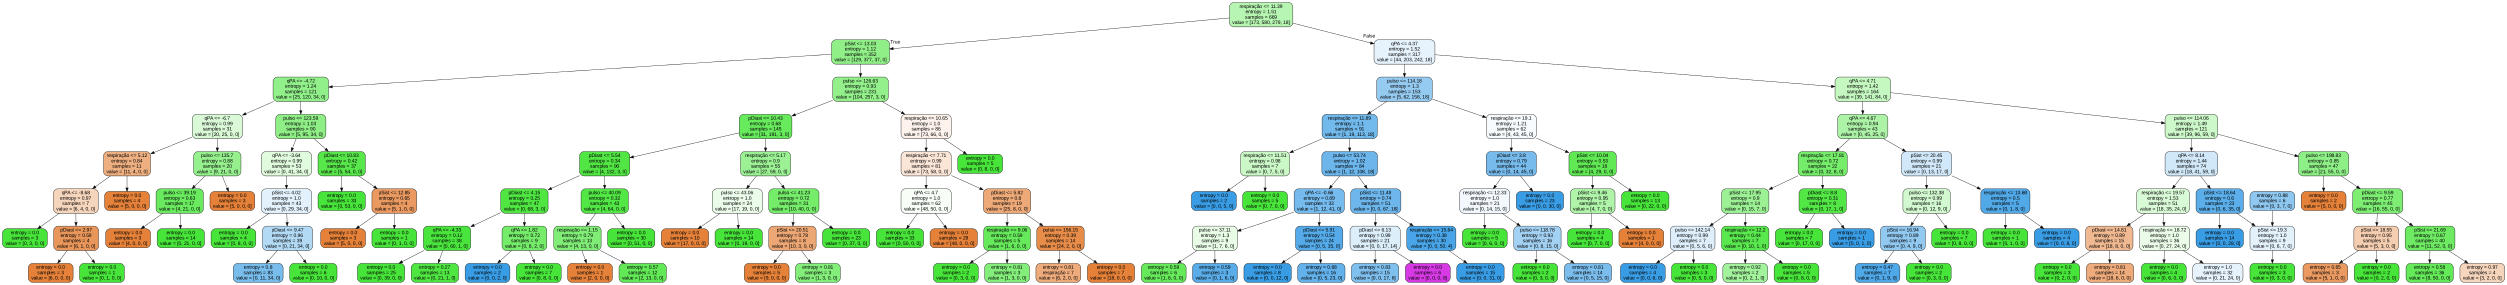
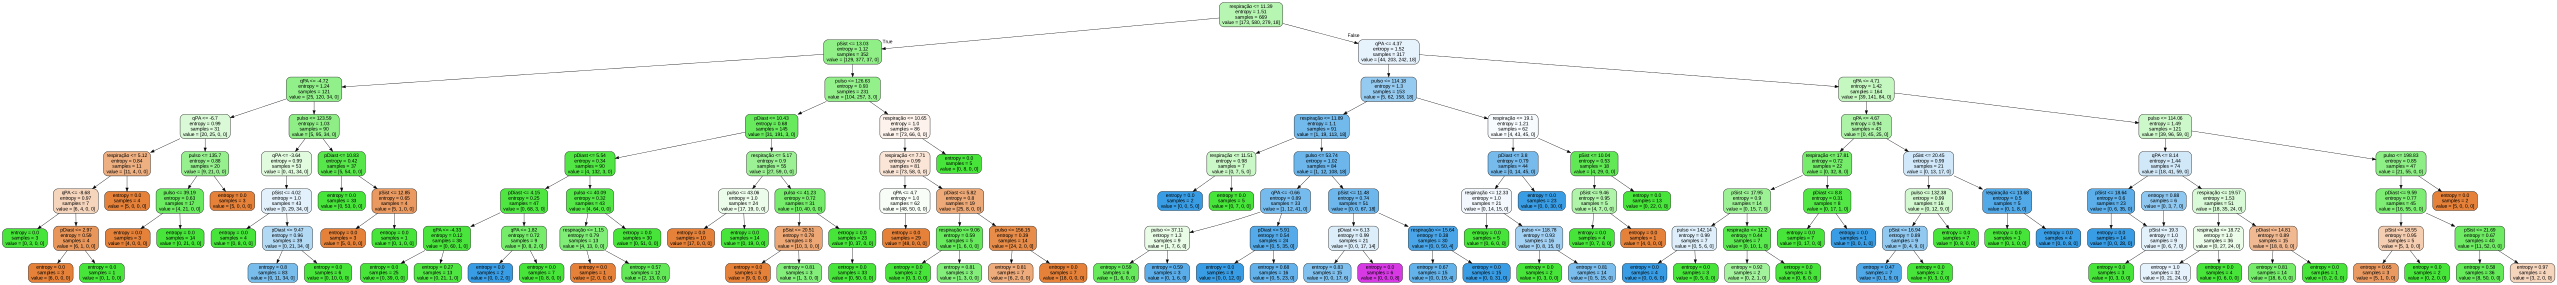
(913, 220) -> (852, 254)
(1058, 273) -> (1011, 273)
none -> (1433, 273)
(2057, 273) -> (2325, 273)
(2110, 273) -> (2272, 273)
